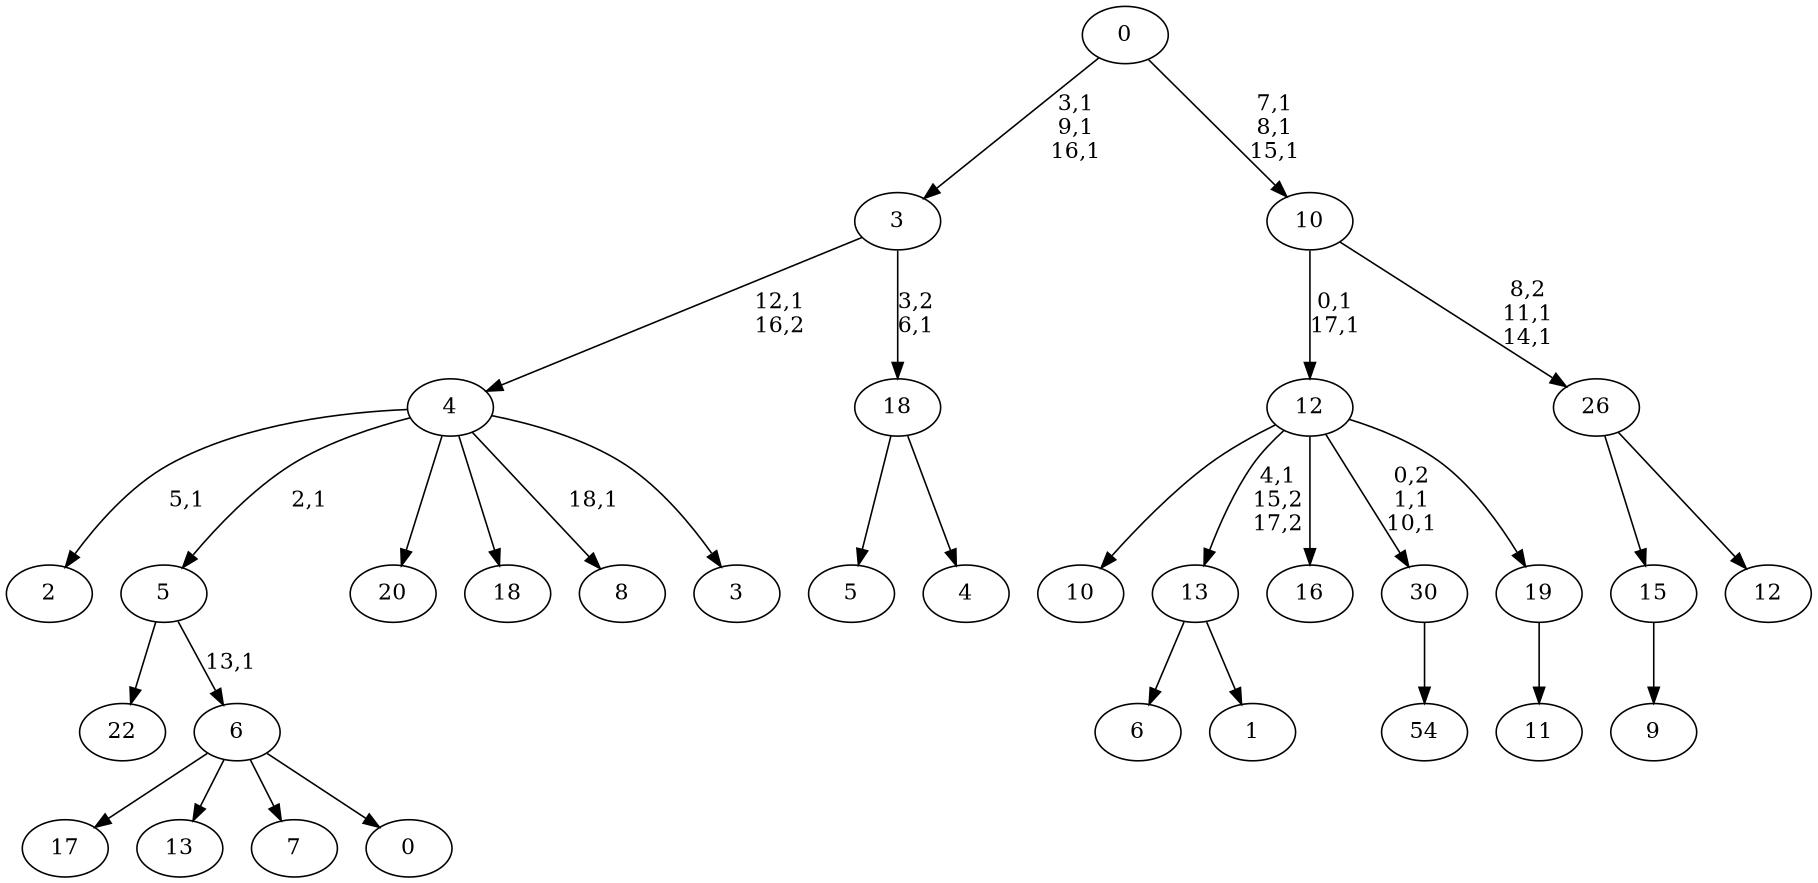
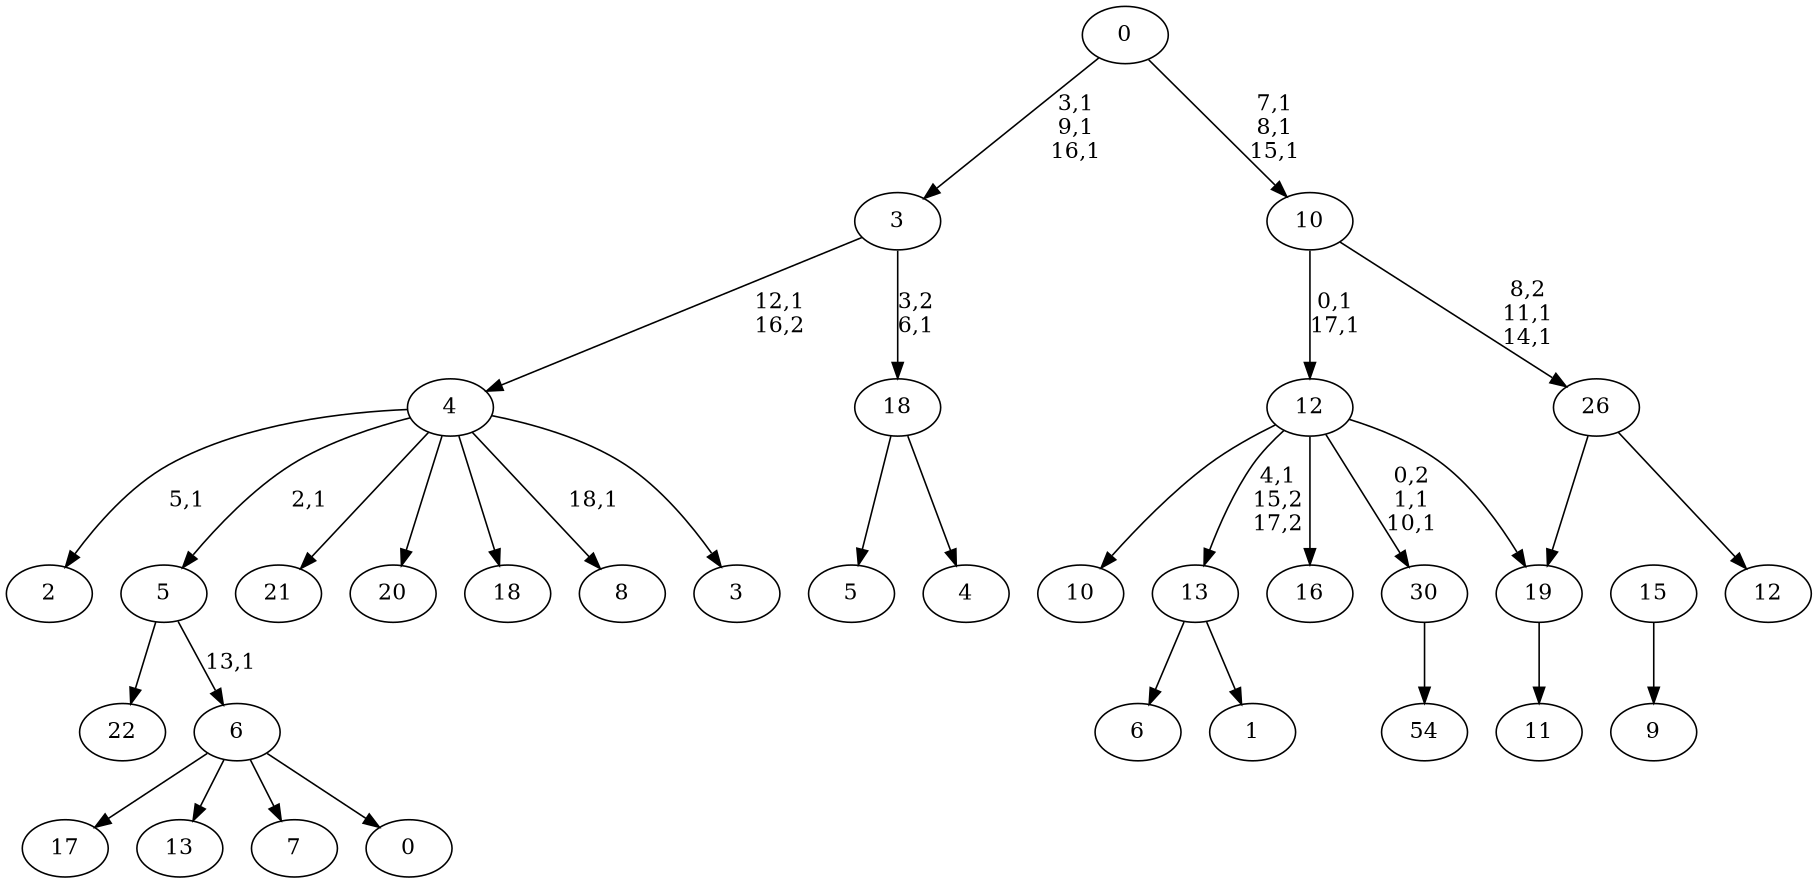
(1623, 493) -> (1570, 493)
none -> (279, 594)
